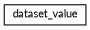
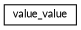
(45, 15) -> (40, 15)
